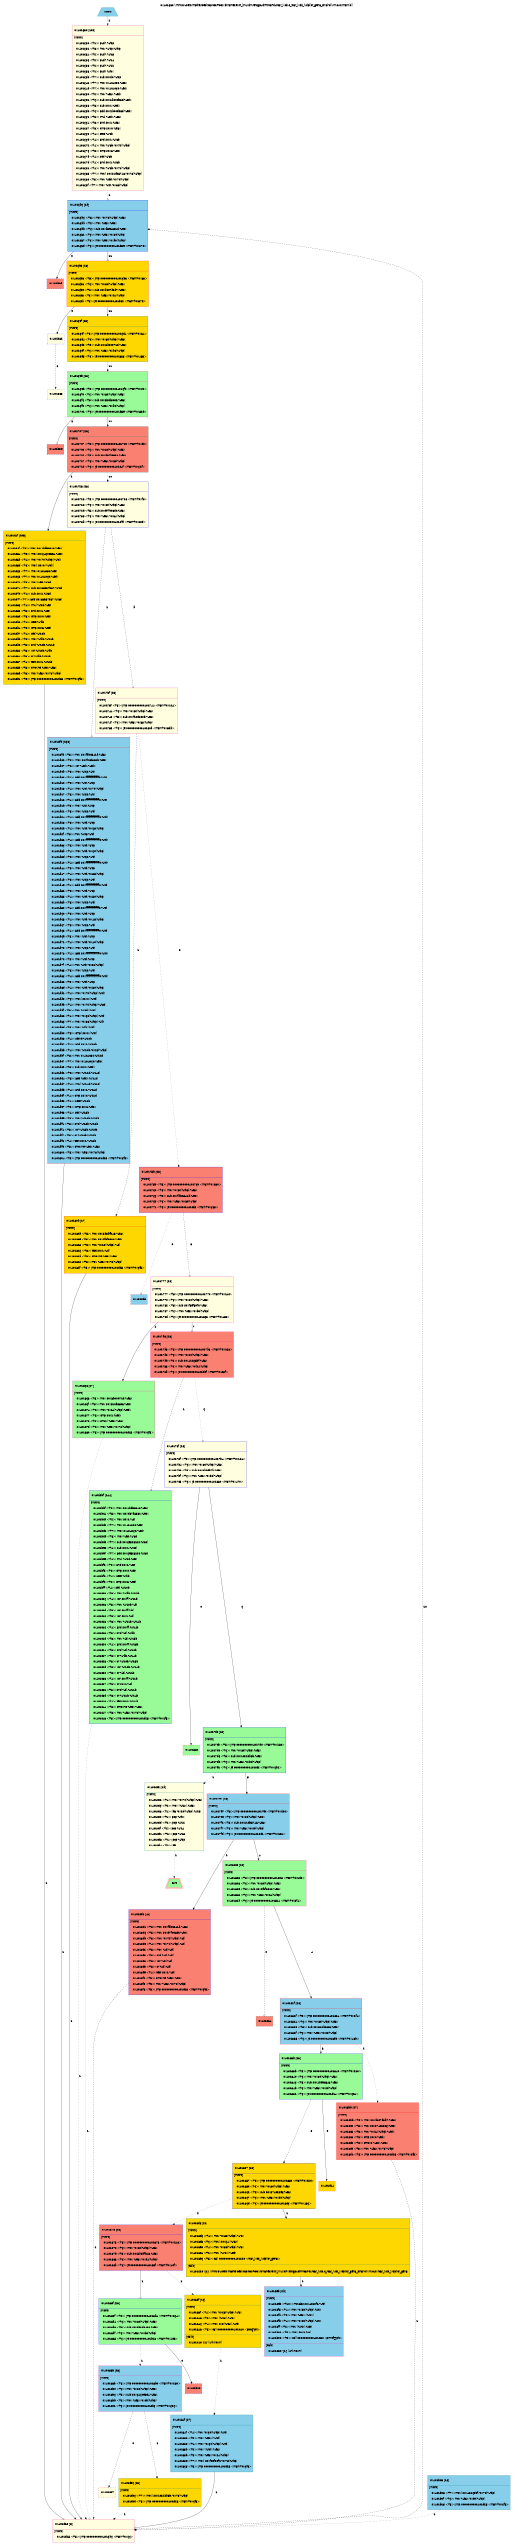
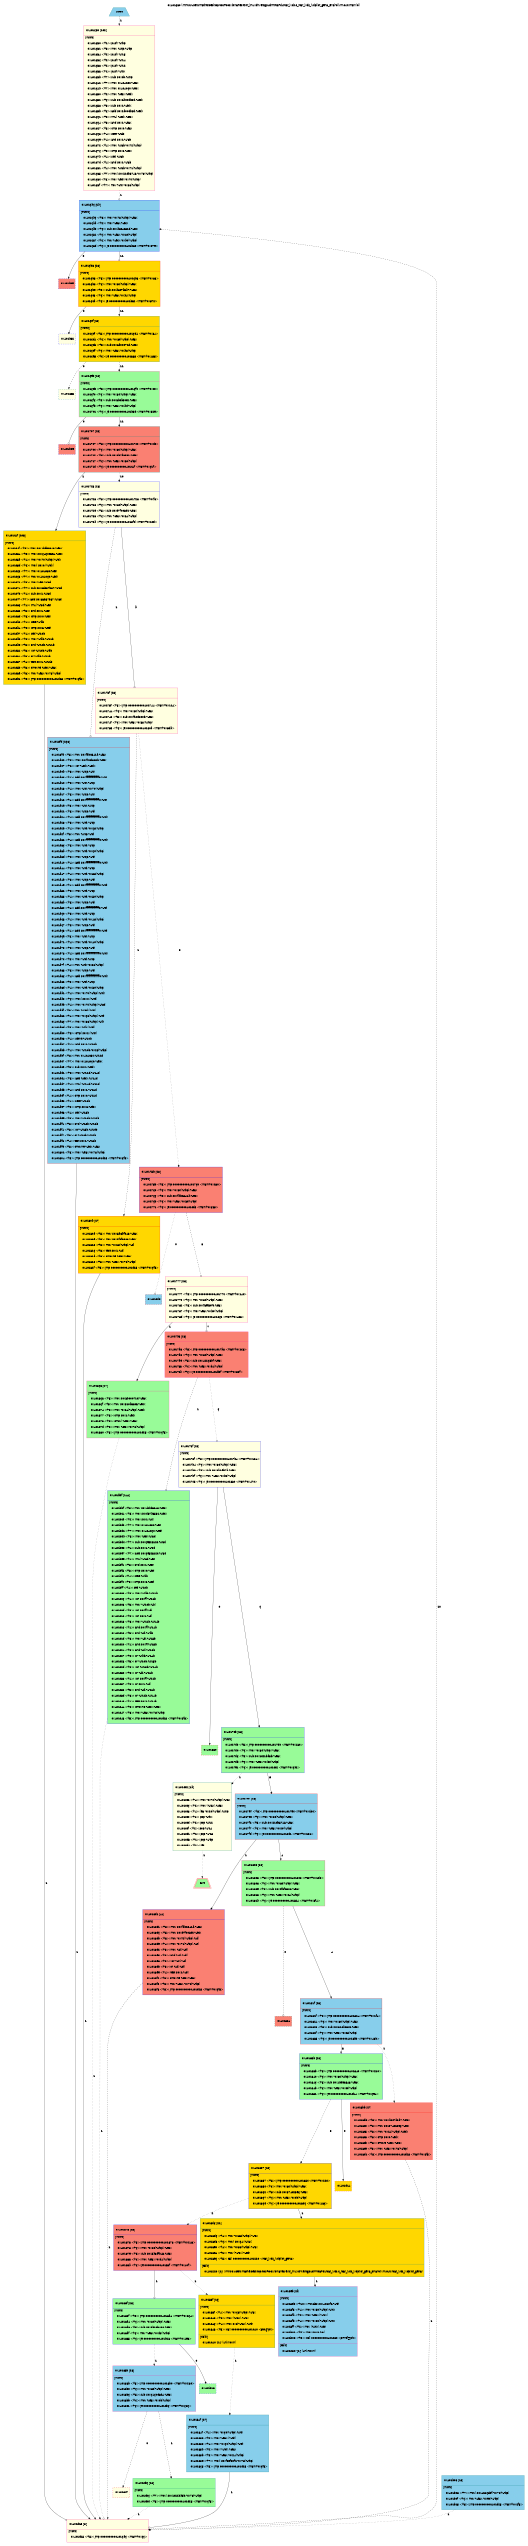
(56, 366) -> (76, 373)
(122, 607) -> (128, 607)
(194, 2389) -> (208, 2389)
(160, 2493) -> (174, 2493)
